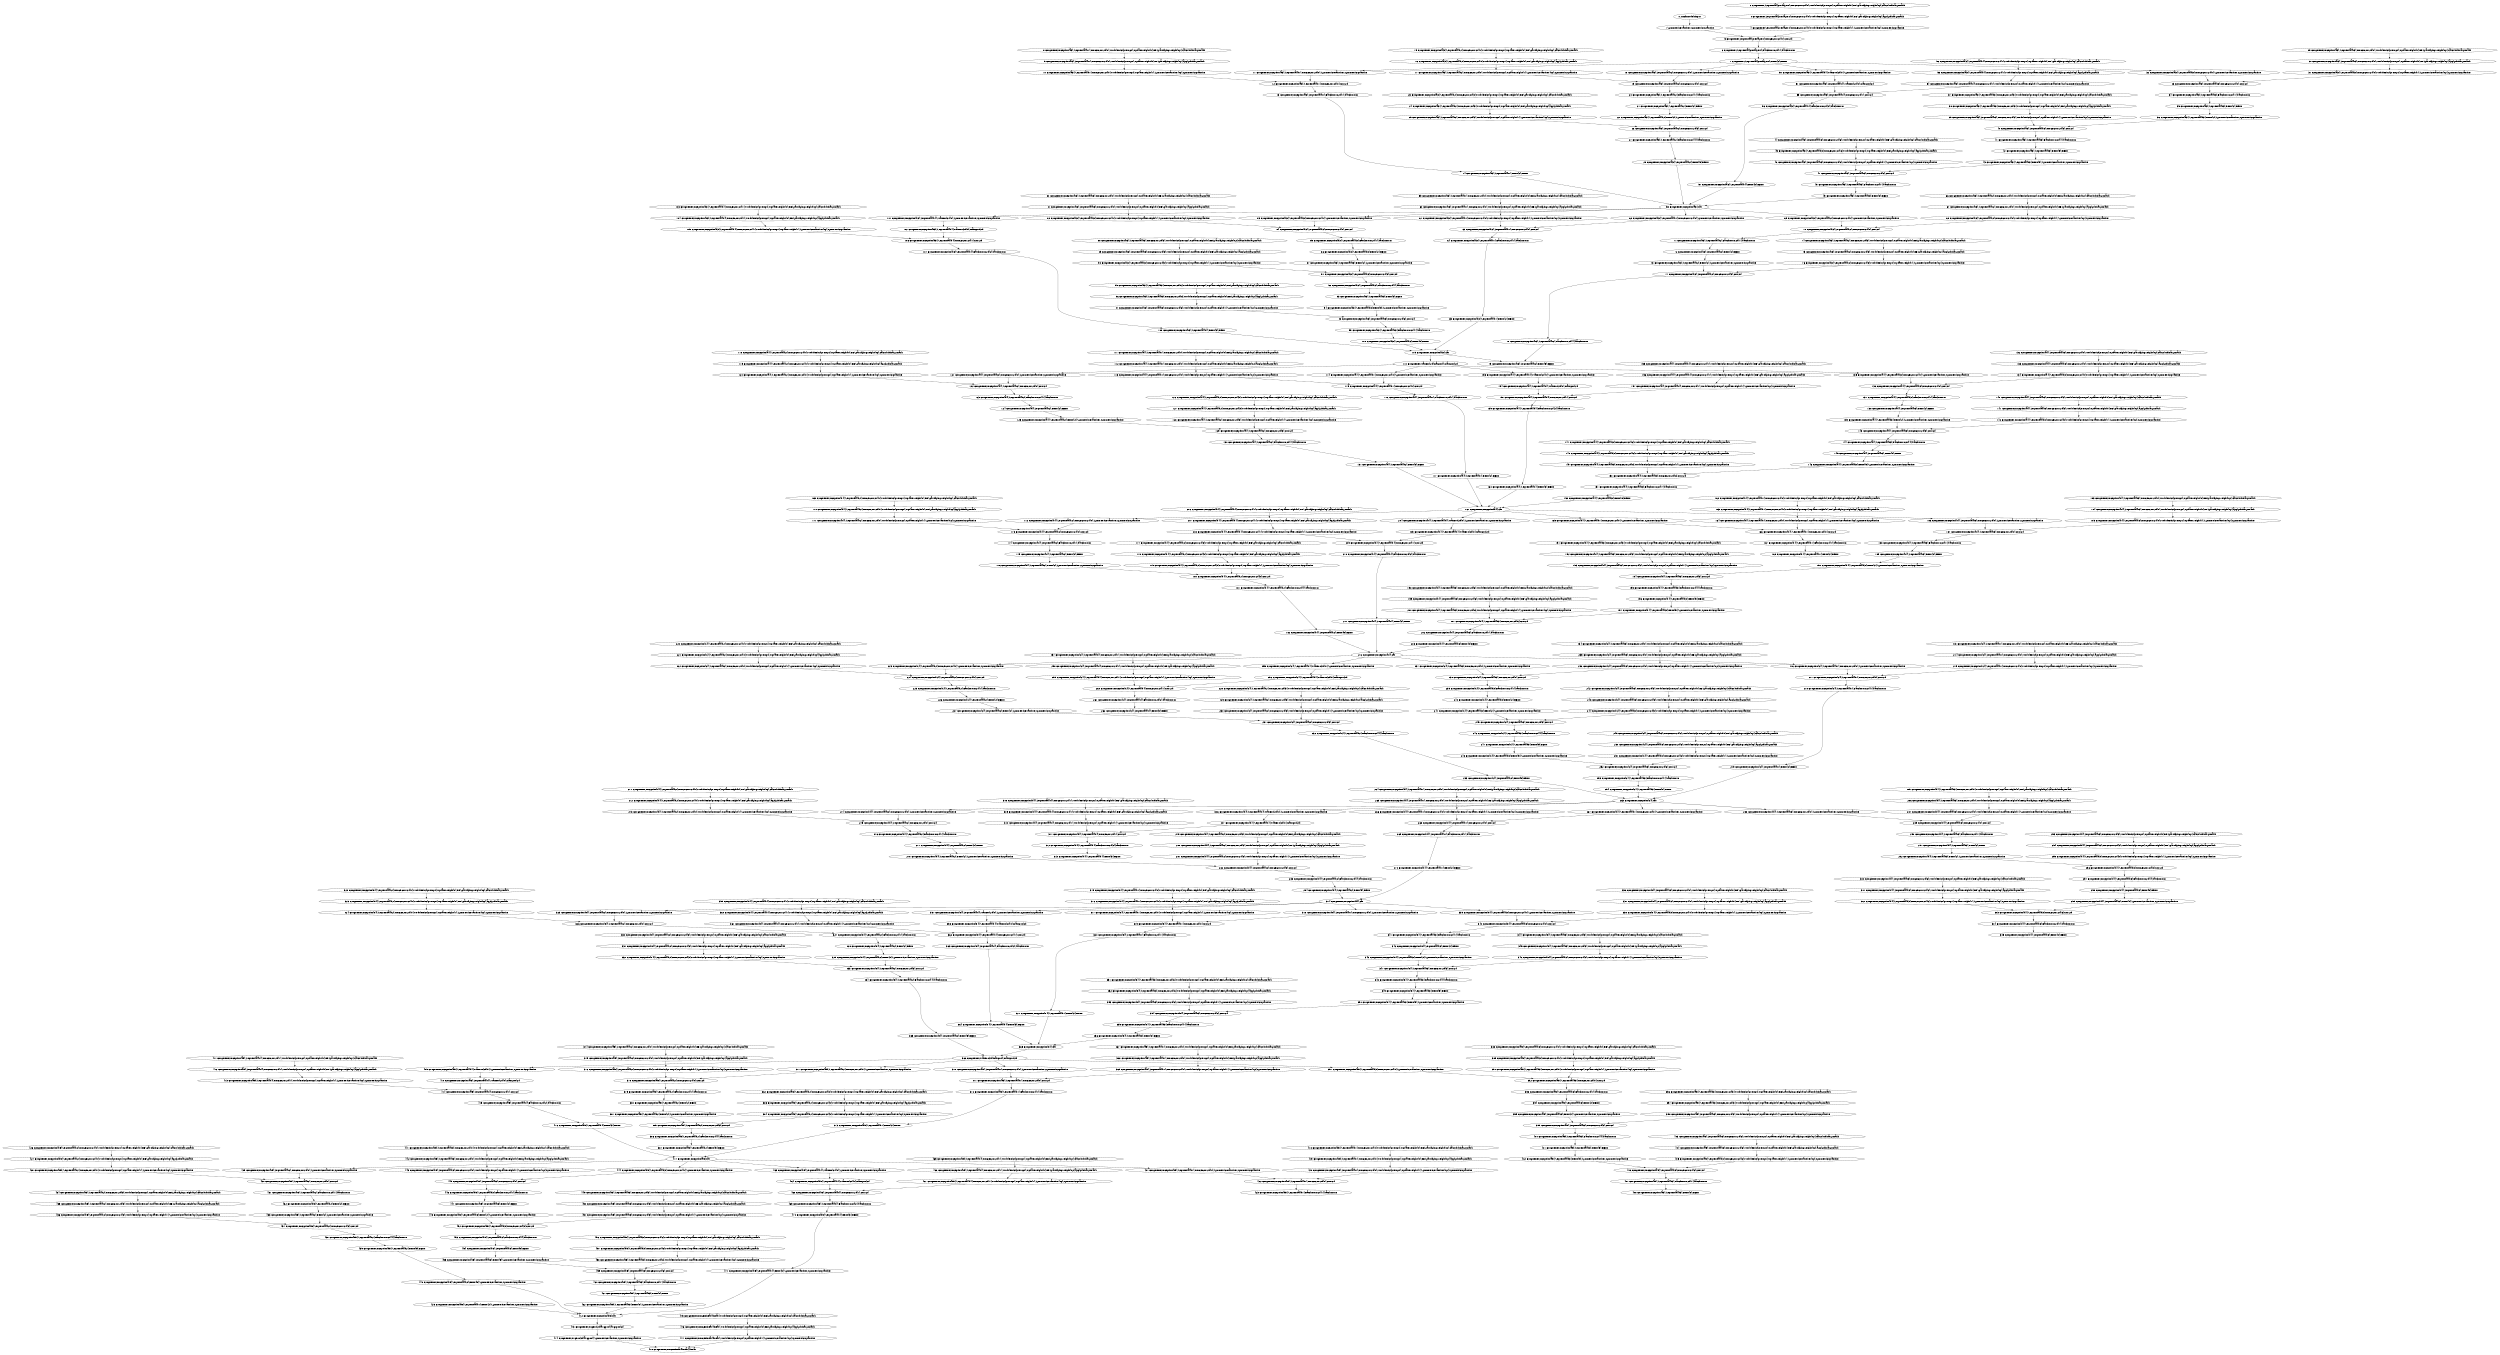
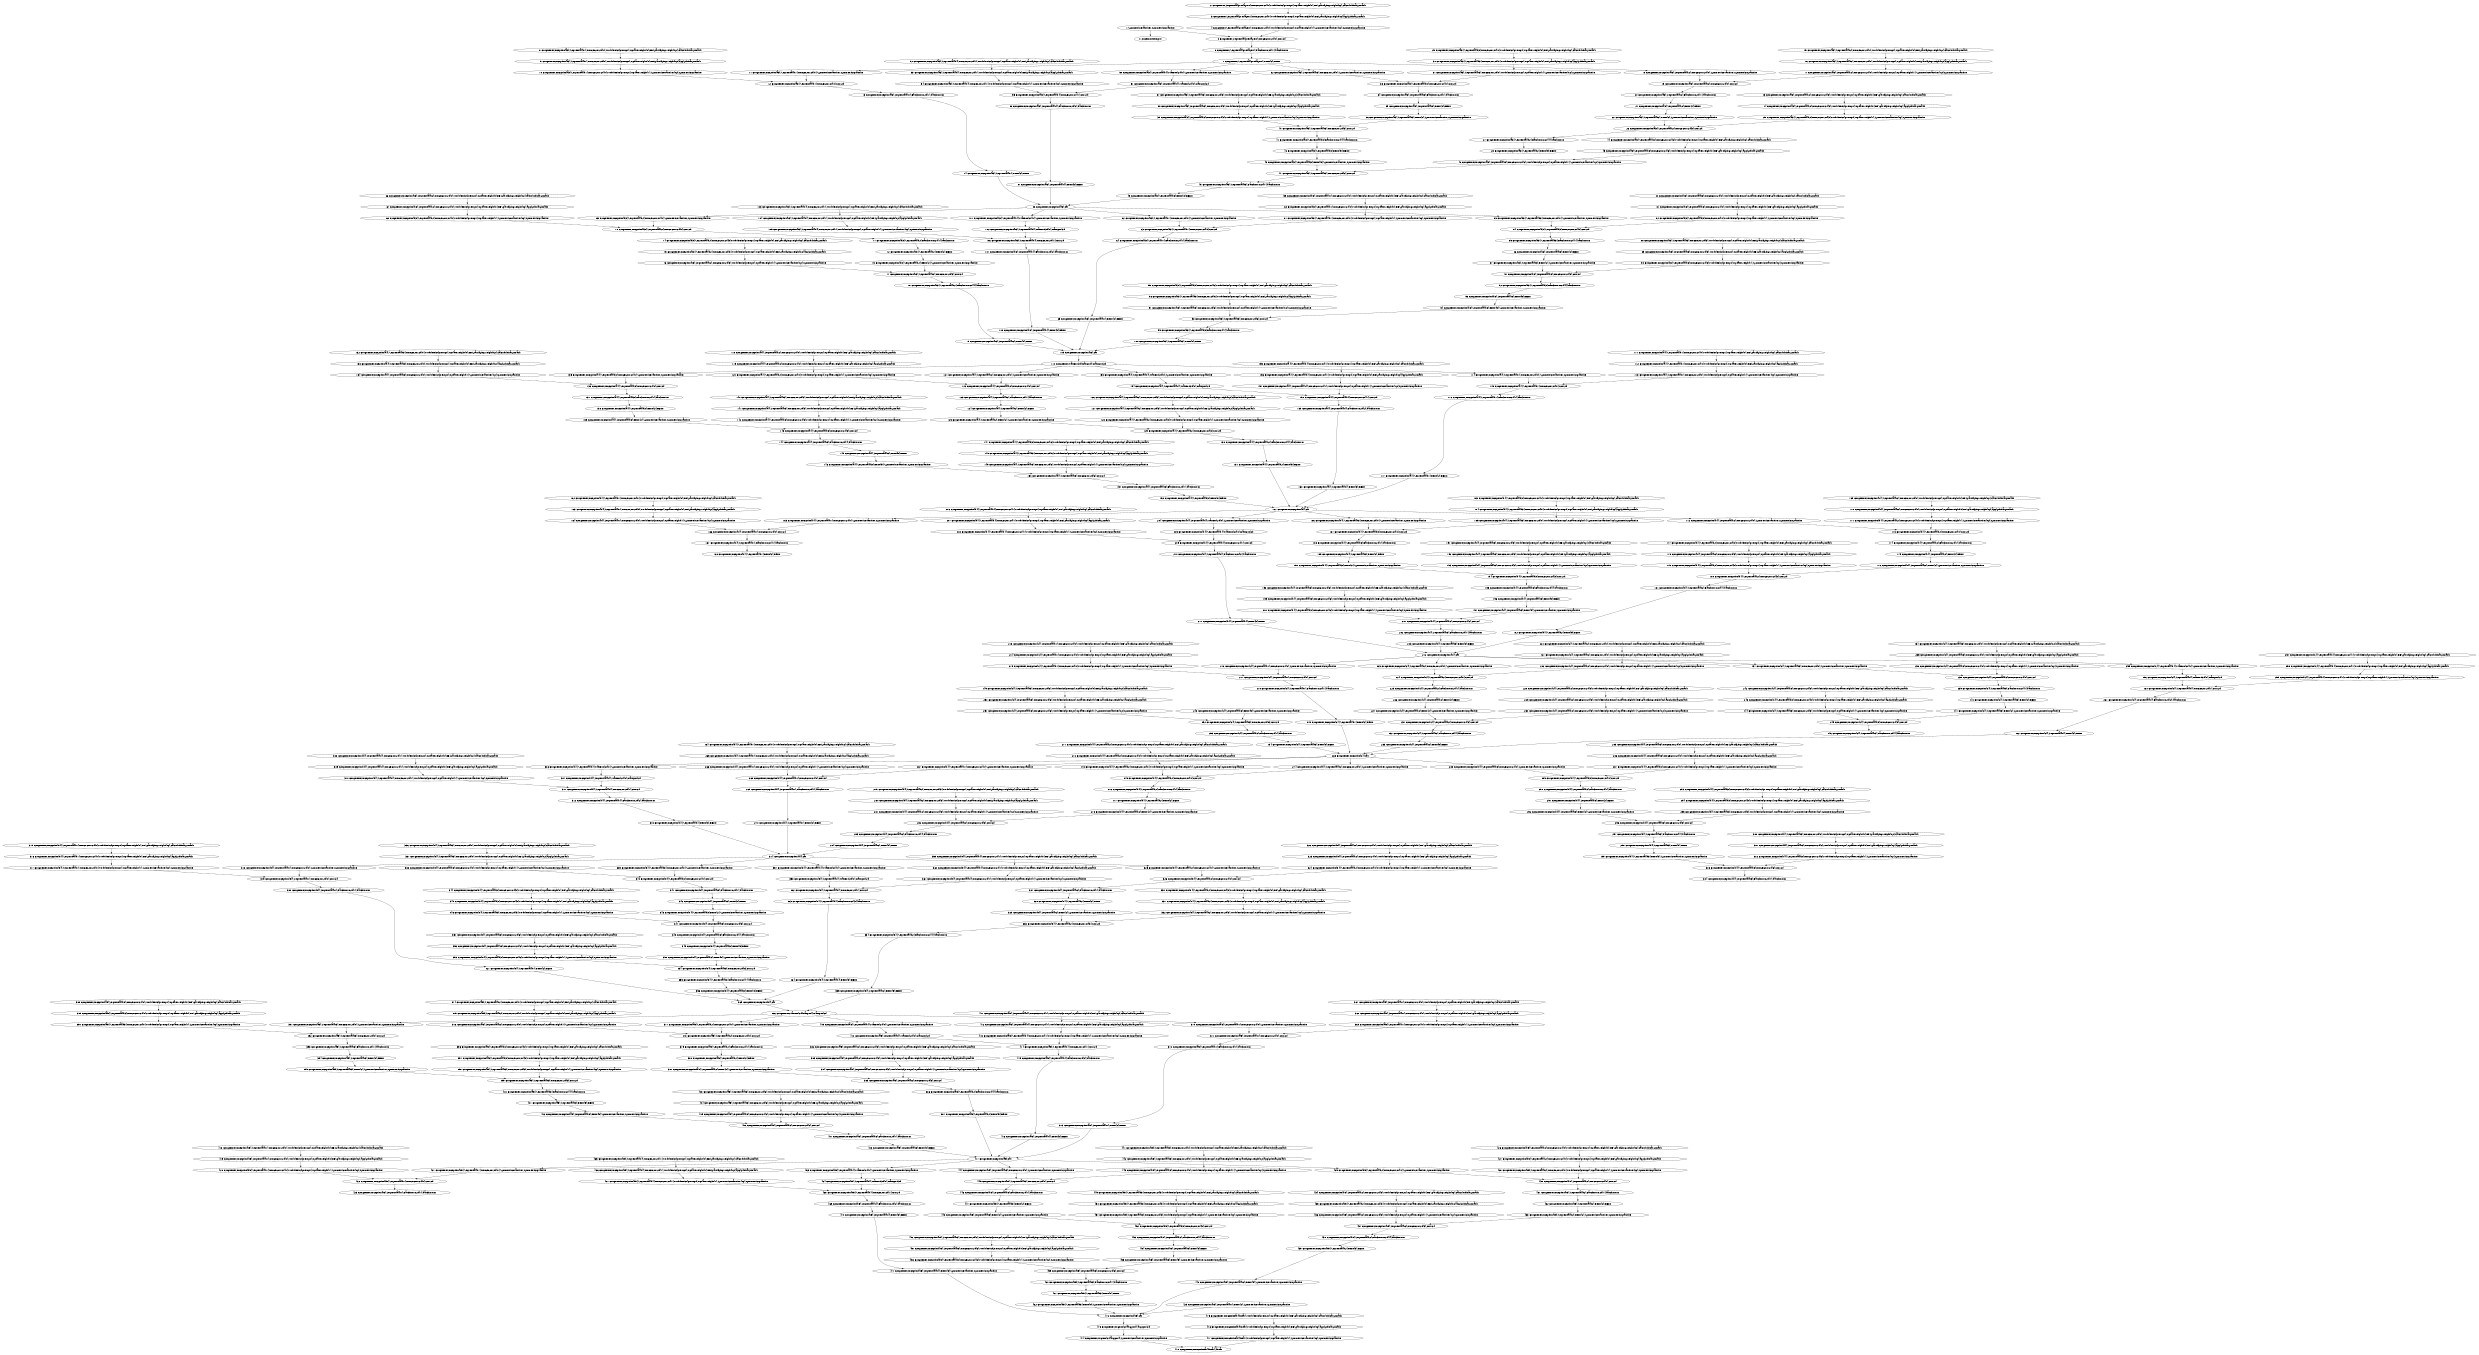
(1690, 21) -> (1150, 33)
(1680, 184) -> none
(1474, 358) -> (1039, 347)
none -> (1690, 739)
(1514, 745) -> none
none -> (735, 840)
(2033, 935) -> none
none -> (948, 1154)
